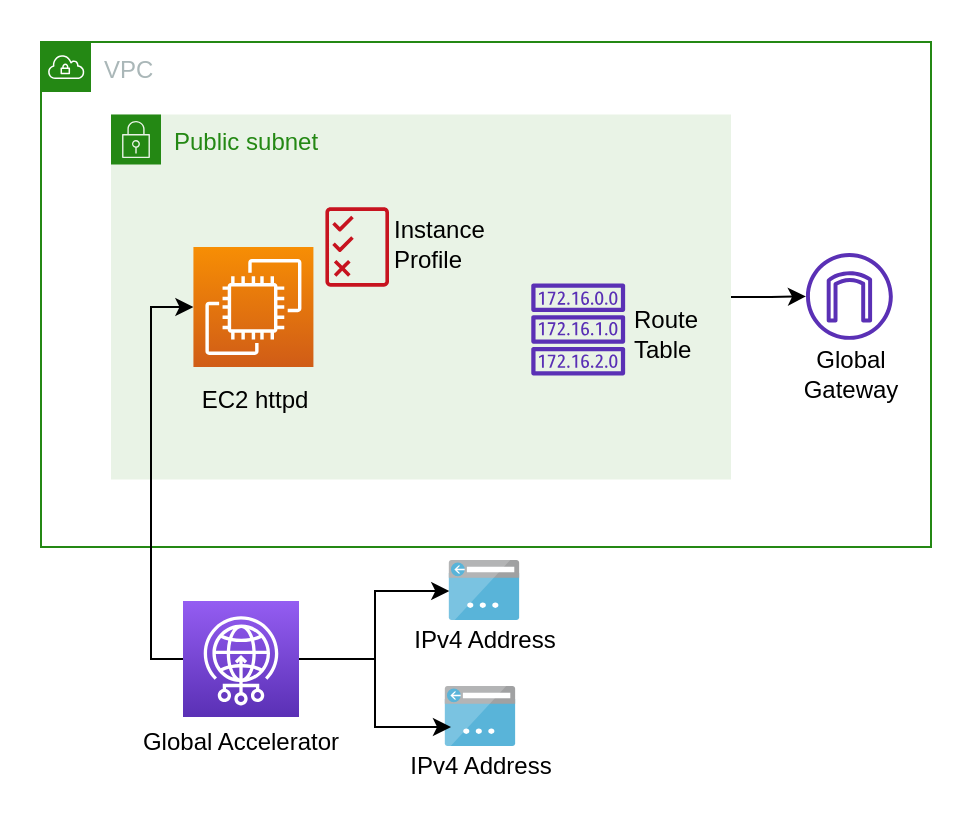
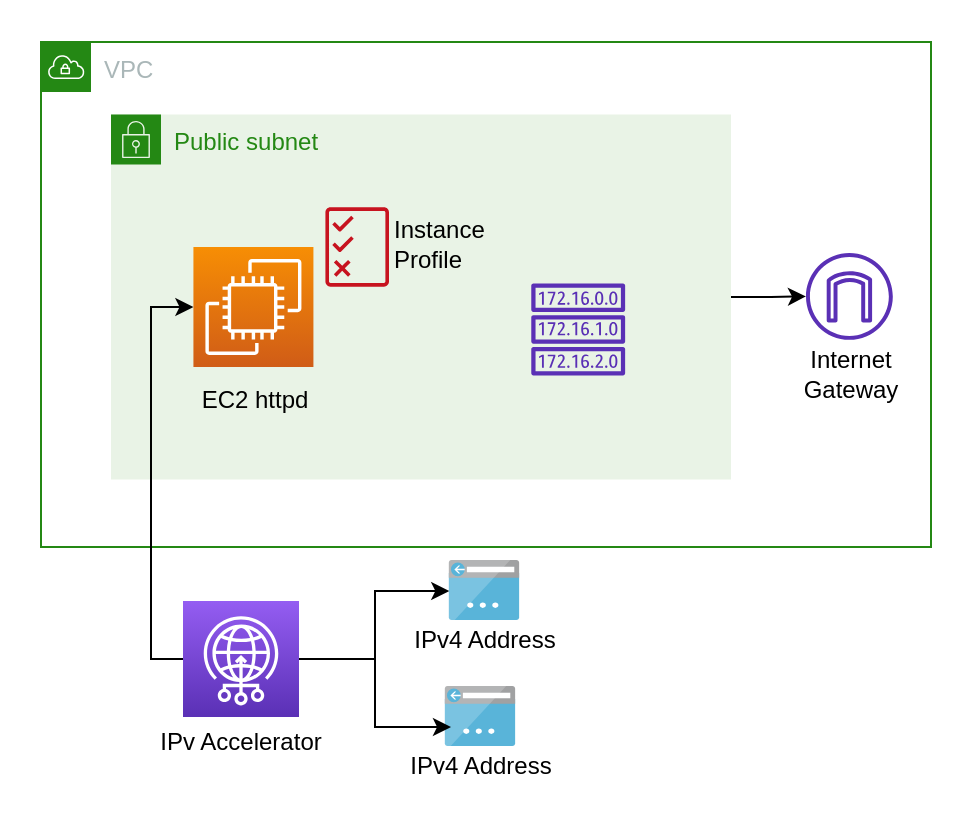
(681, 334) -> none
(852, 375) -> (852, 375)
(242, 743) -> (242, 743)
